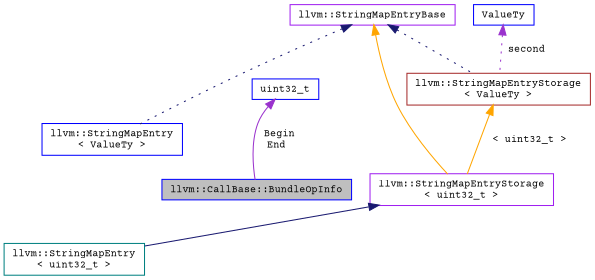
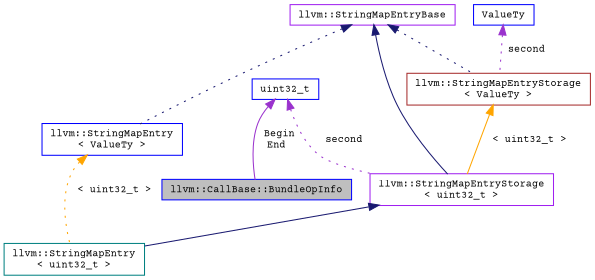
(400, 110) -> (400, 110)
none -> (321, 156)
none -> (65, 201)
